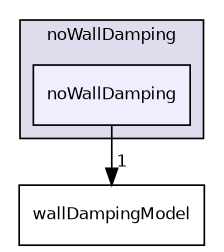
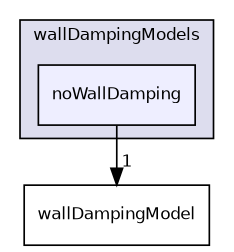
(112, 36) -> (117, 36)
